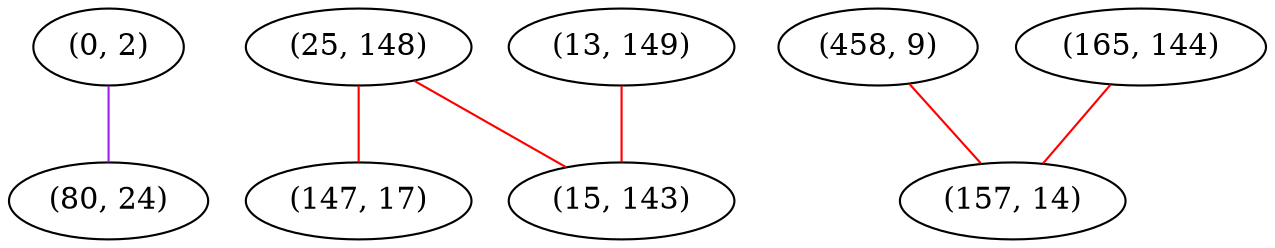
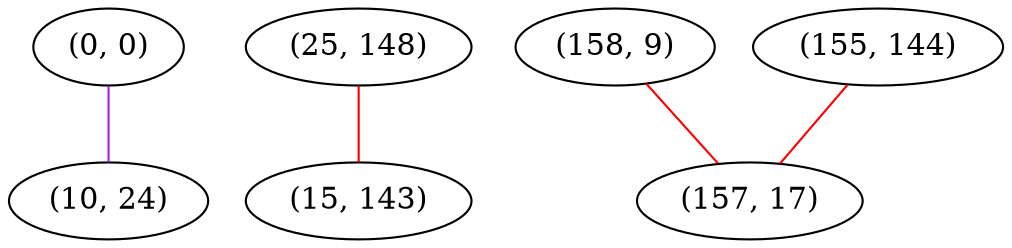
(109, 47) -> (109, 47)
(622, 47) -> none
(878, 47) -> (615, 47)
(1141, 47) -> (878, 47)
(109, 201) -> (109, 201)
(359, 201) -> none
(1013, 201) -> (750, 201)
